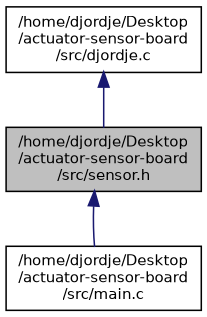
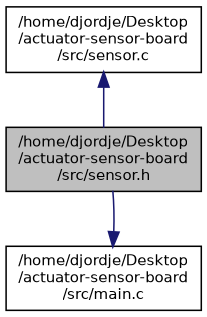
(104, 40) -> (104, 40)
(93, 227) -> (114, 211)
